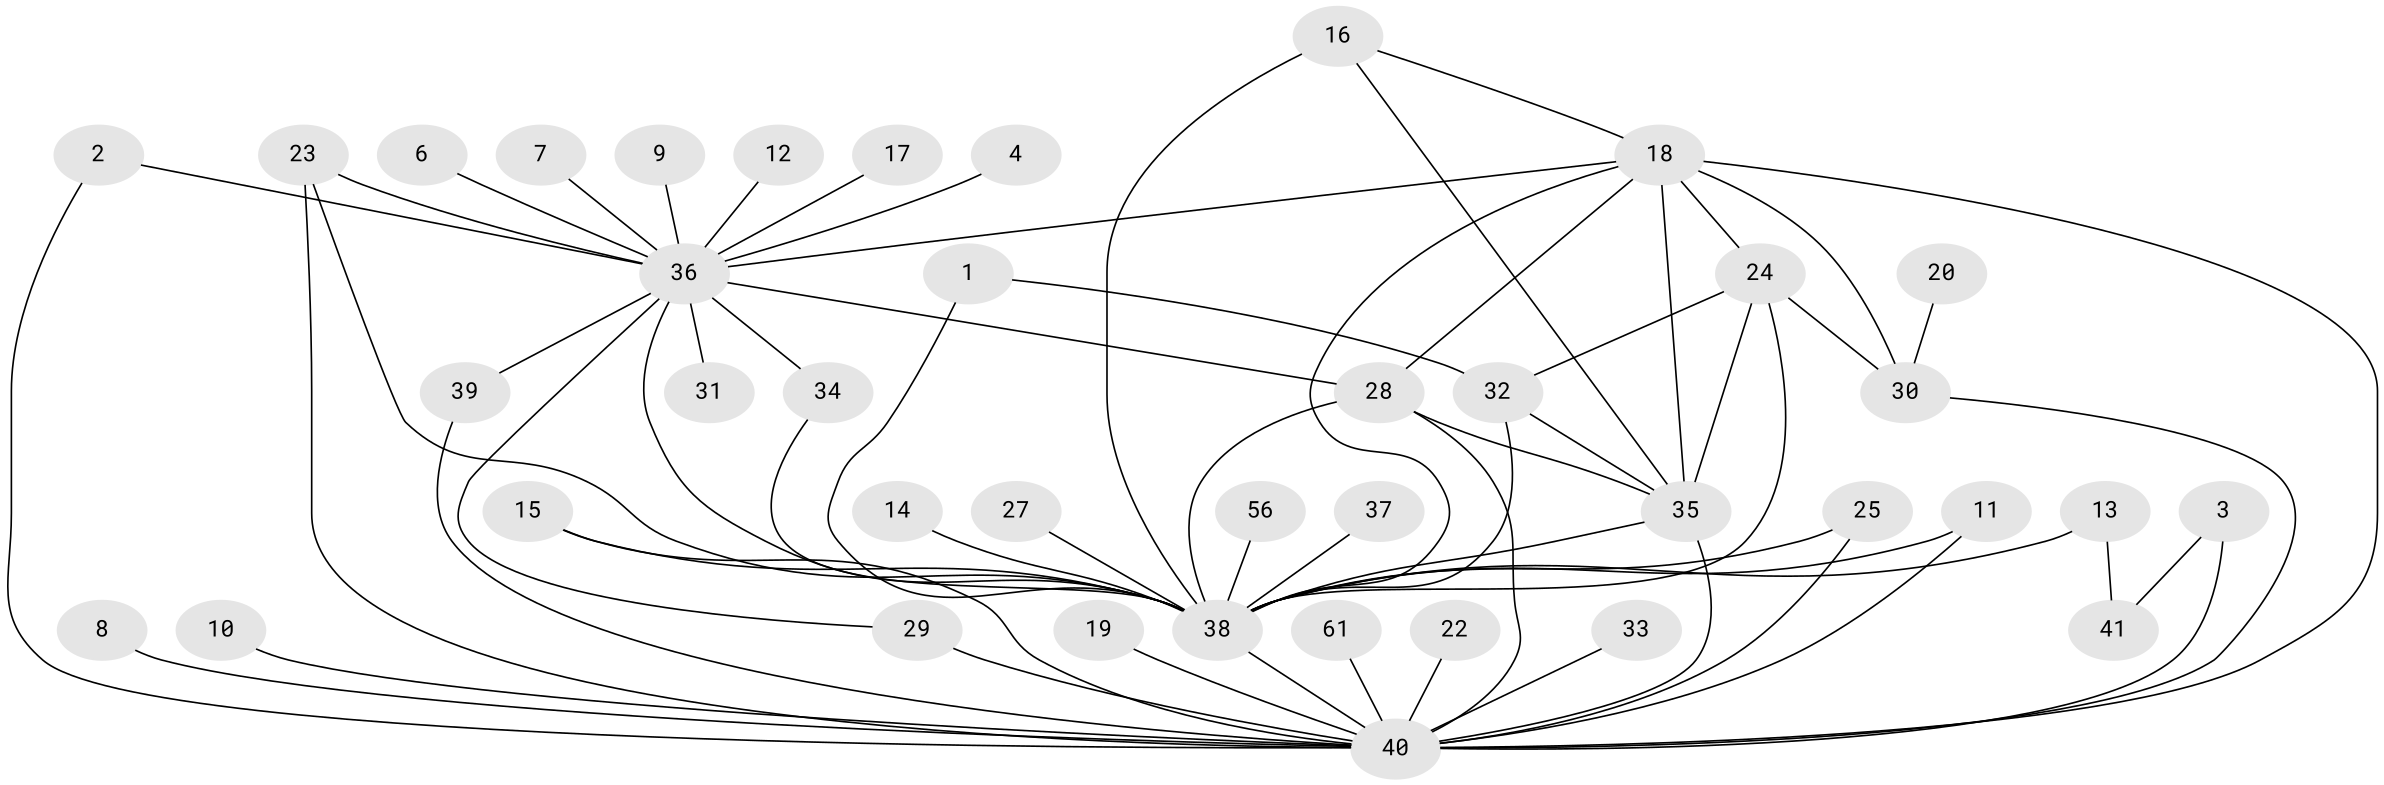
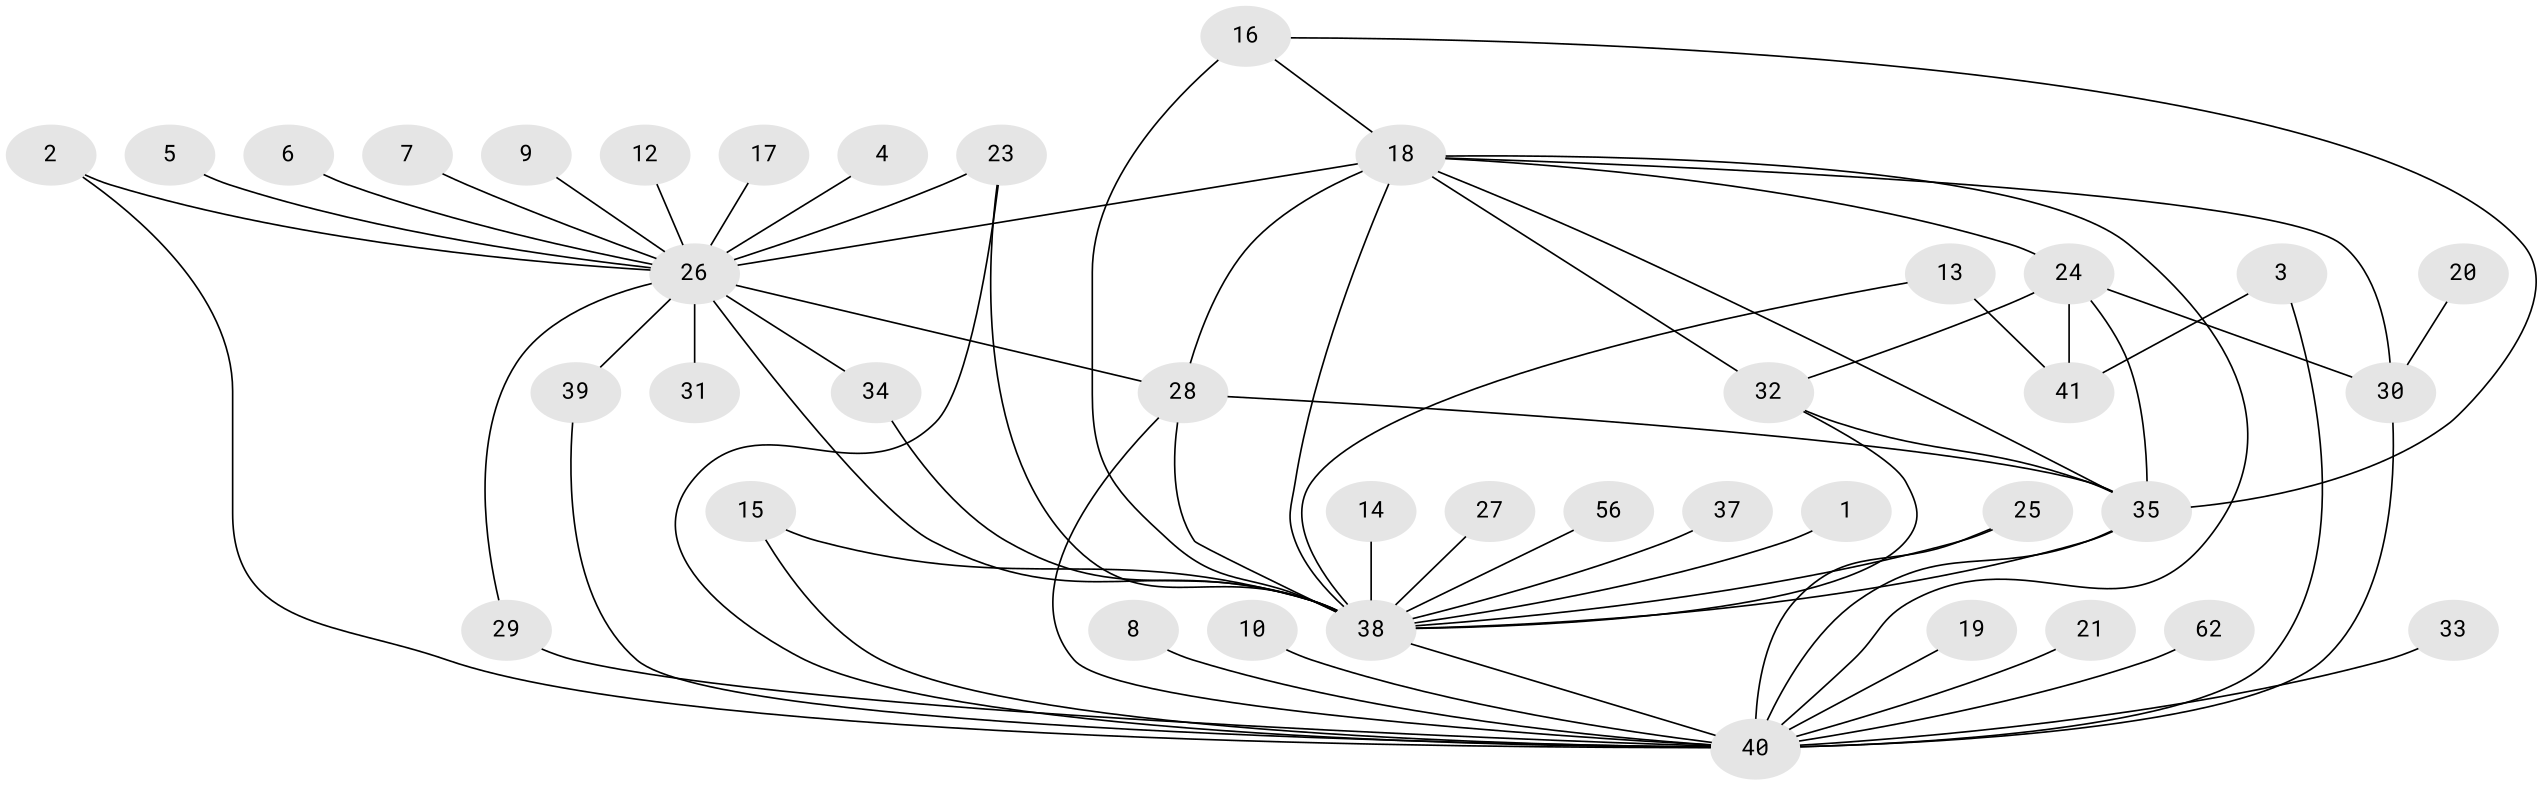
none -> (170, 155)
(685, 274) -> (695, 274)
(1241, 314) -> (1585, 274)
(1986, 512) -> none
(1626, 582) -> (2069, 333)
(1336, 630) -> (2091, 630)
(1455, 630) -> (2209, 630)
